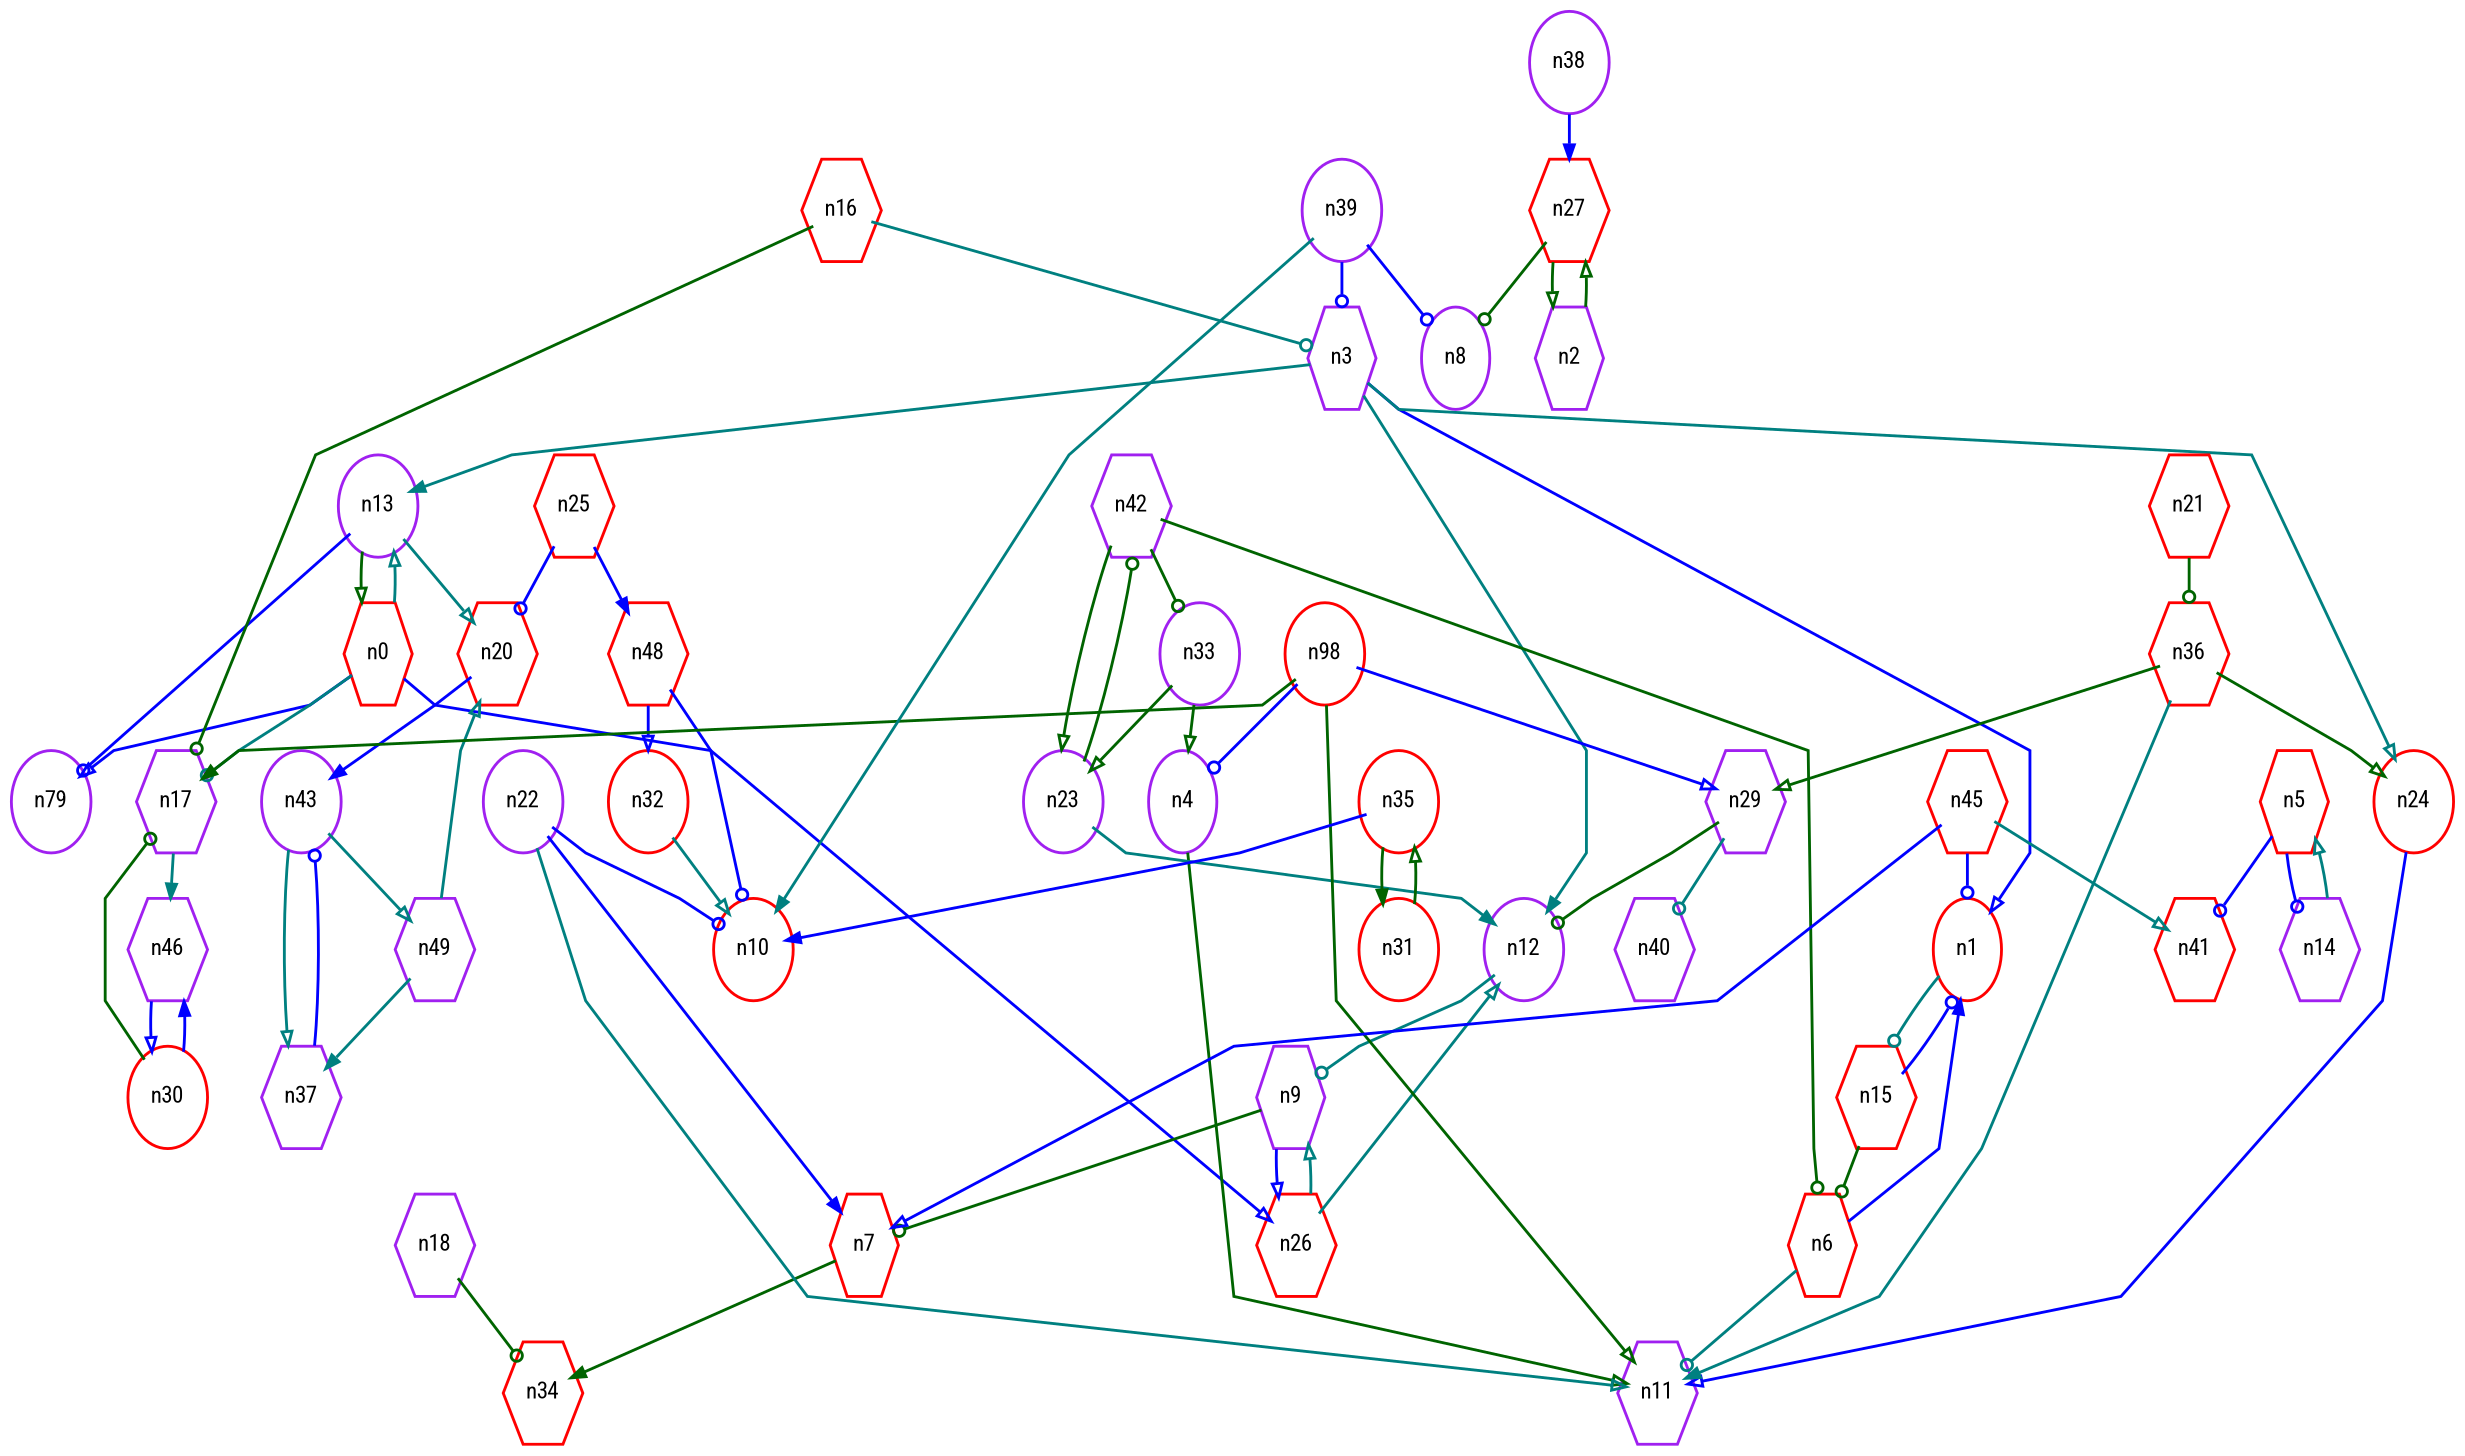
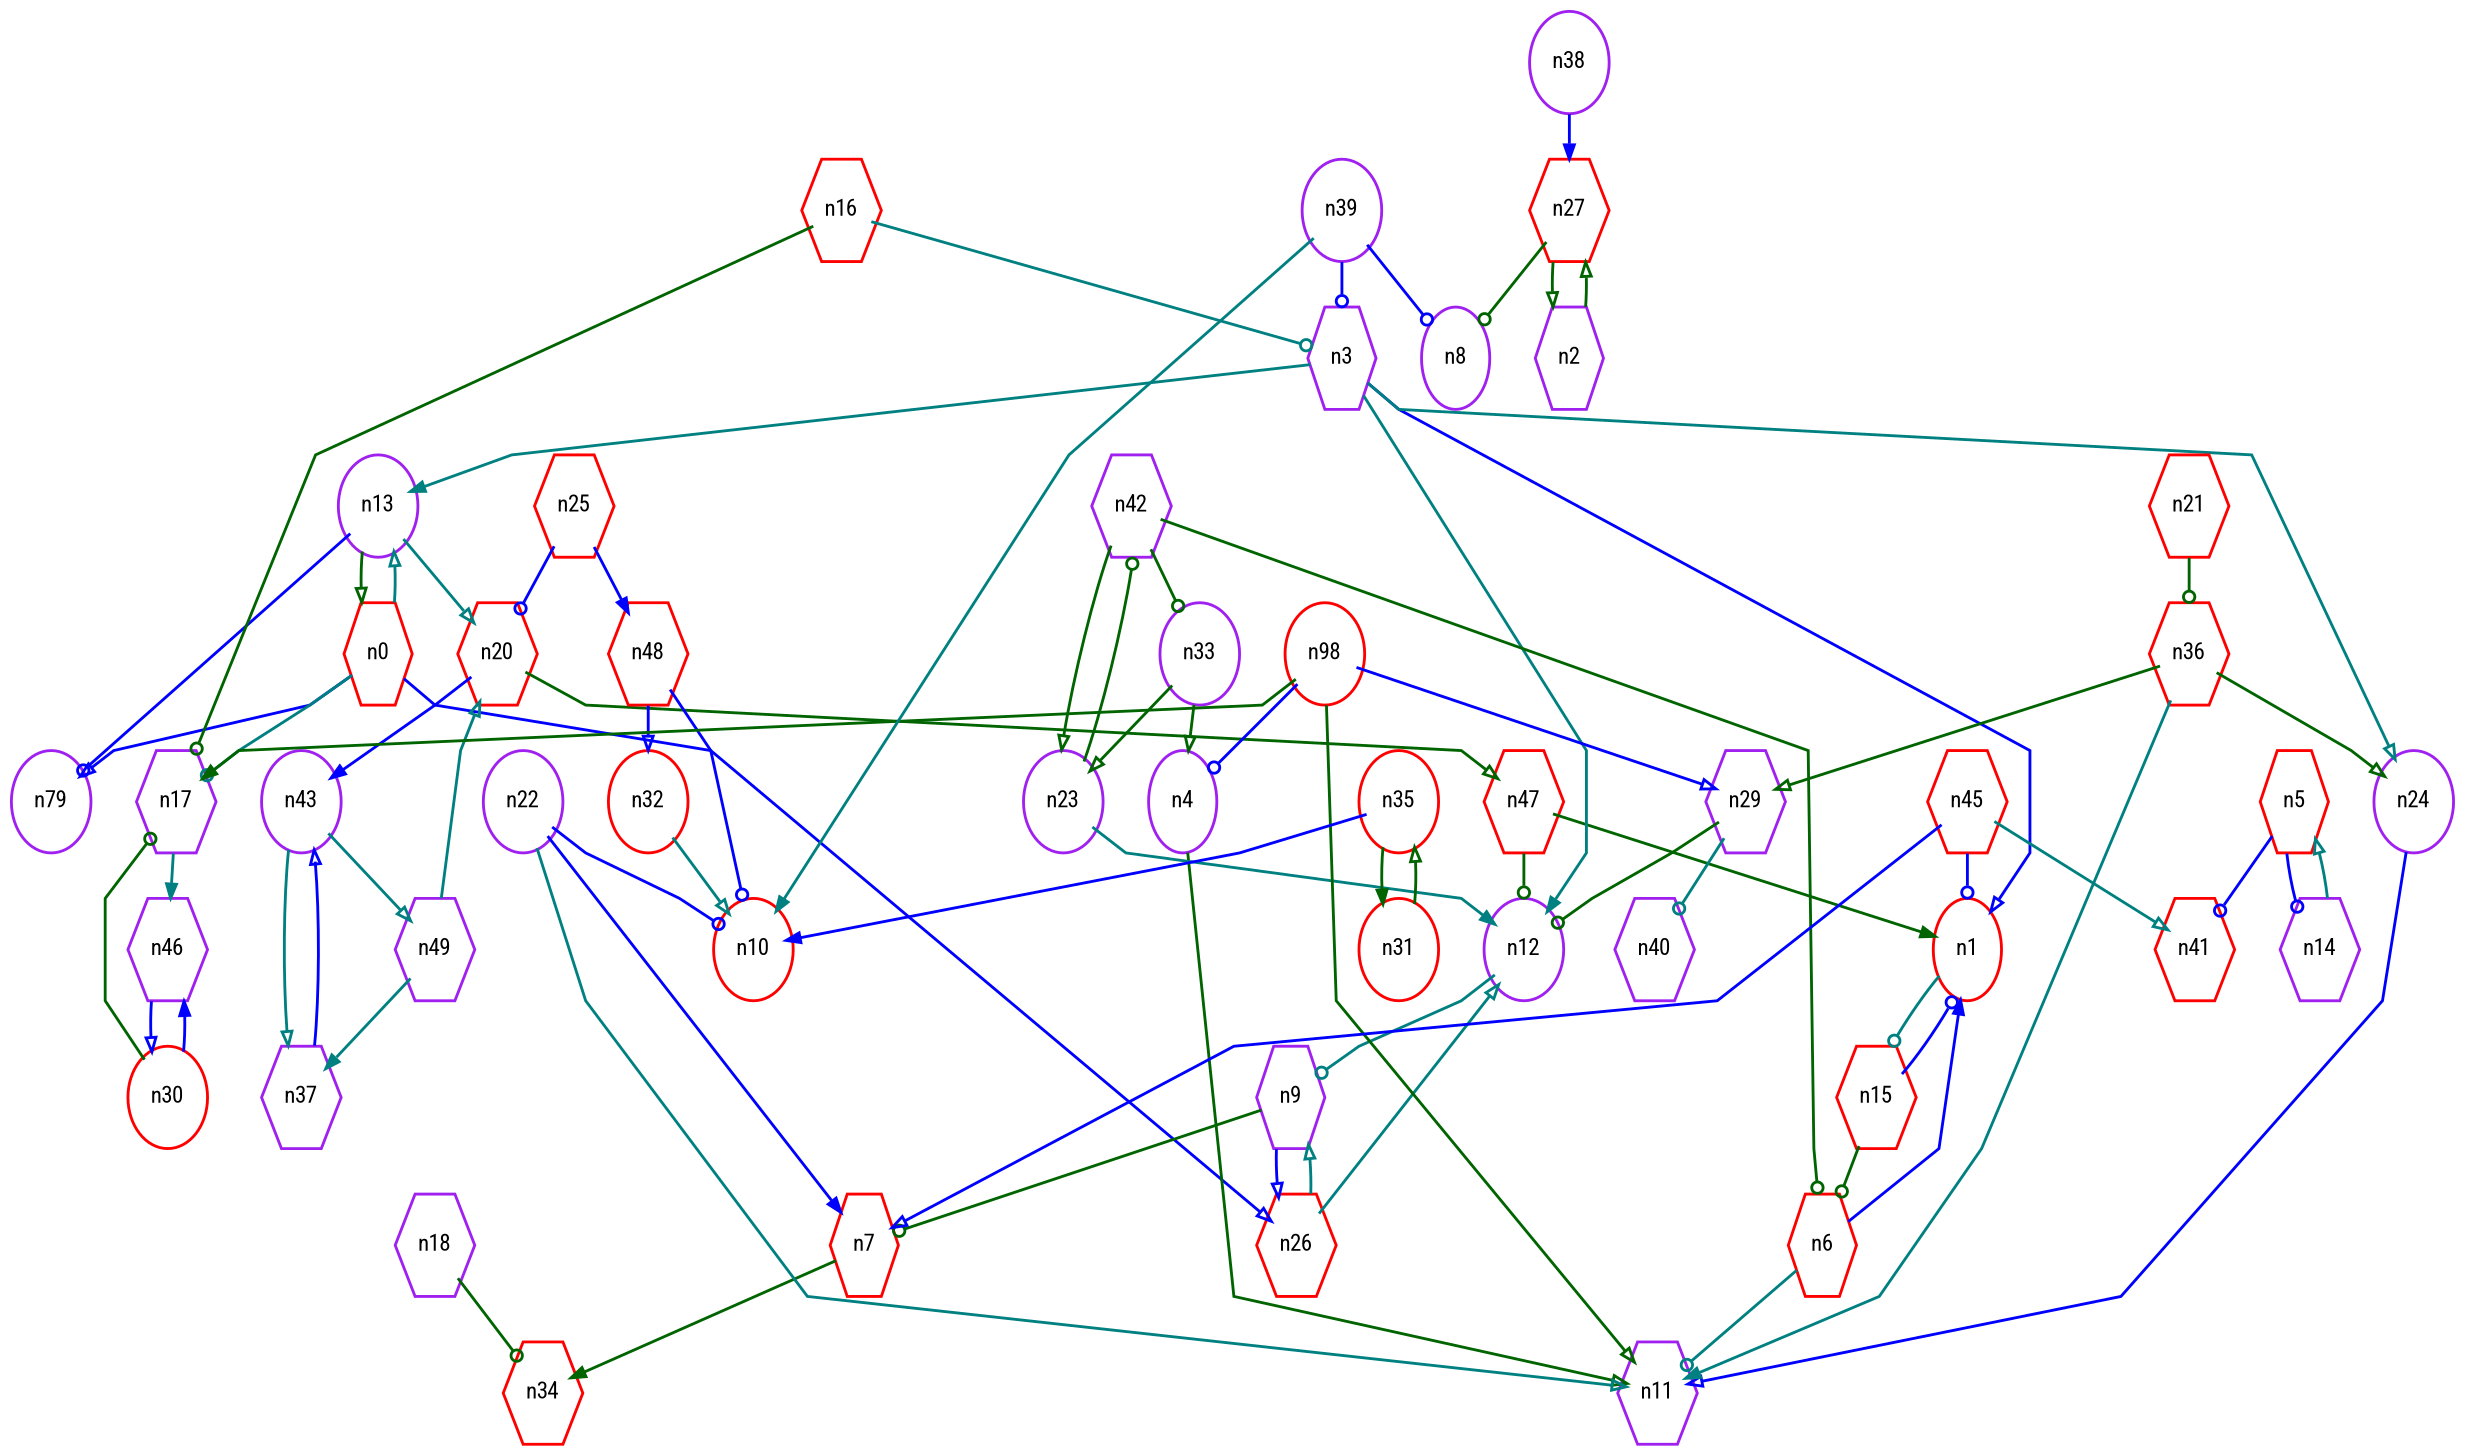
none -> (1524, 802)
(2414, 802) -> (2414, 802)
(318, 954) -> (318, 954)
